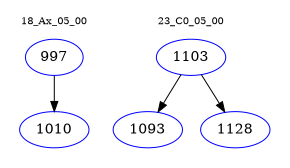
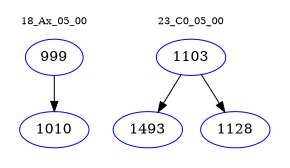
(54, 57) -> (54, 57)
(148, 130) -> (148, 130)
